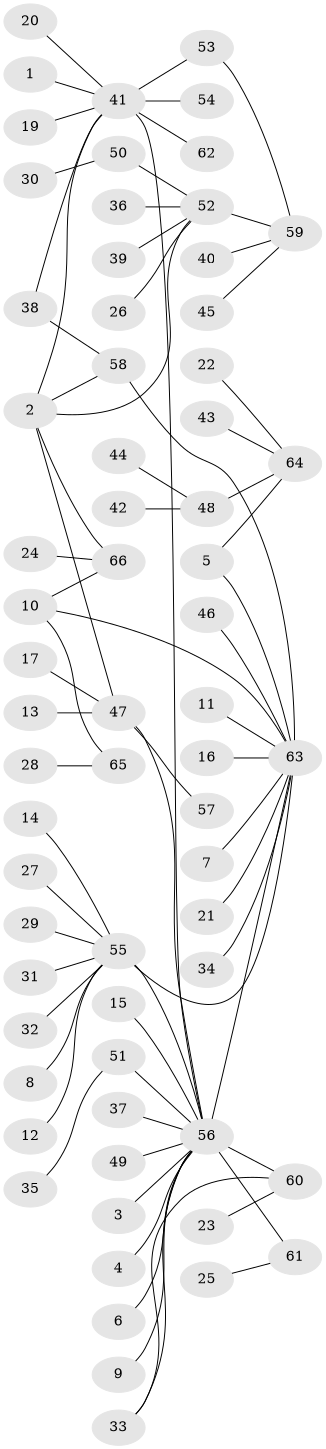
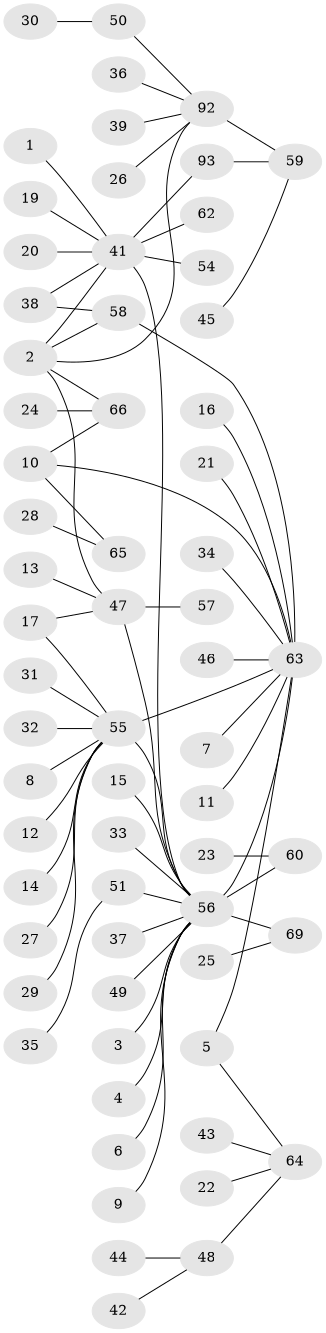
(207, 48) -> (207, 162)
(207, 207) -> (207, 109)
(207, 260) -> none
none -> (77, 674)
(295, 1257) -> (295, 935)
(153, 1259) -> none
